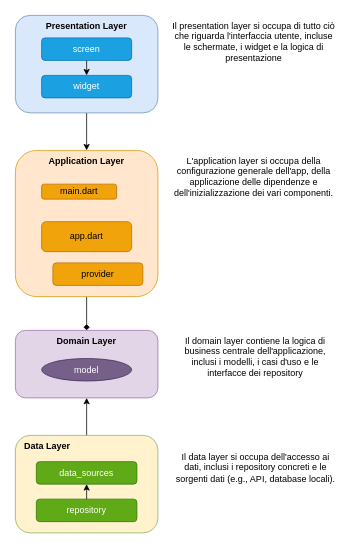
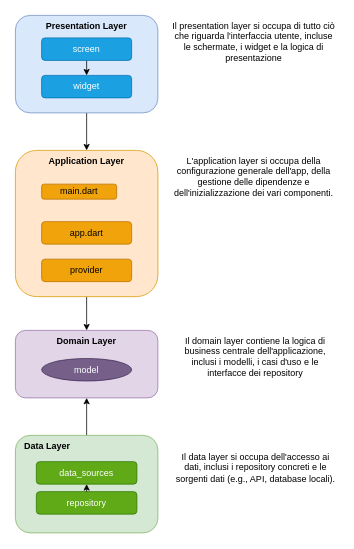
(254, 177) -> (254, 177)
(87, 237) -> (87, 233)
(98, 274) -> (87, 270)
(87, 324) -> (87, 324)
(41, 446) -> (41, 446)
(87, 510) -> (87, 503)
